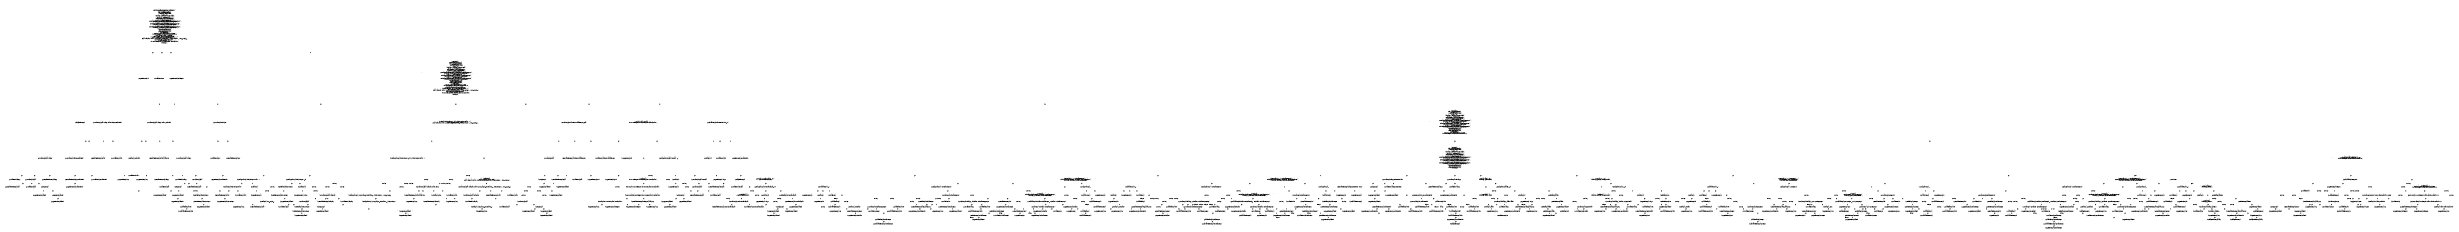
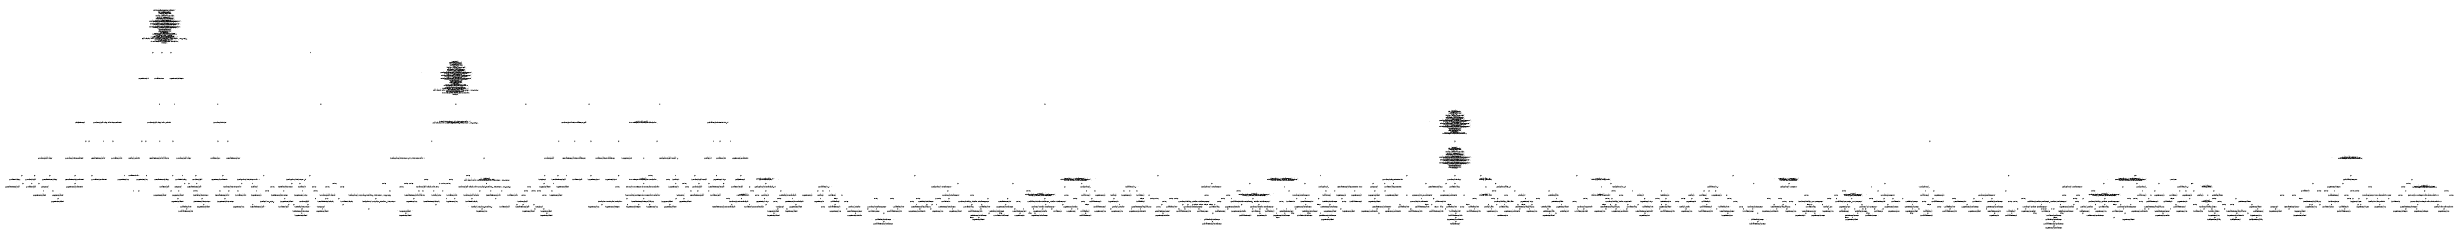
(206, 170) -> (142, 205)
(1532, 192) -> none
none -> (522, 207)
